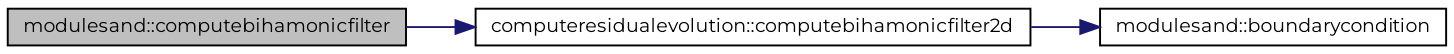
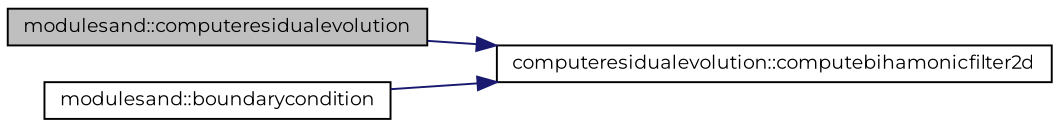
(207, 27) -> (217, 27)
(1056, 27) -> (434, 86)
